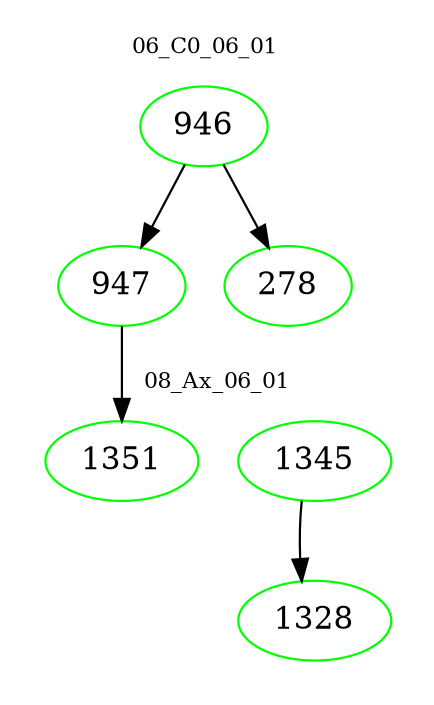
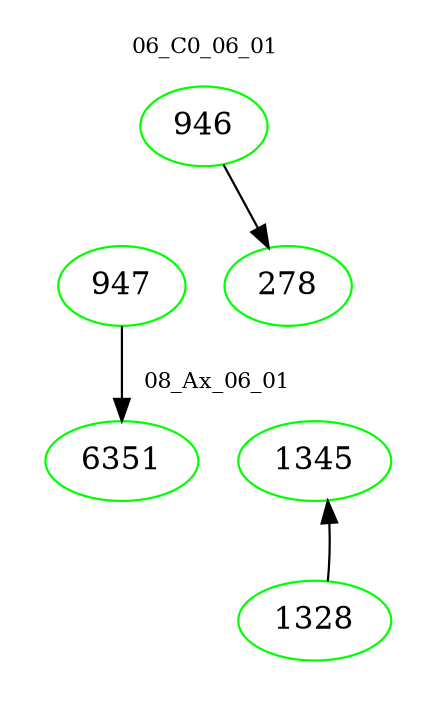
(168, 196) -> none
(122, 461) -> (122, 461)
(300, 530) -> (330, 552)
